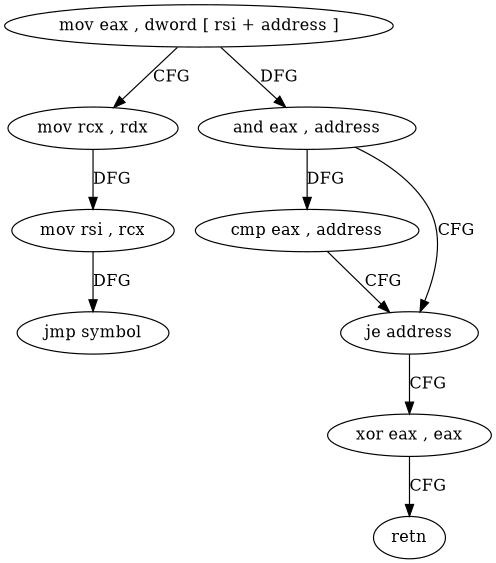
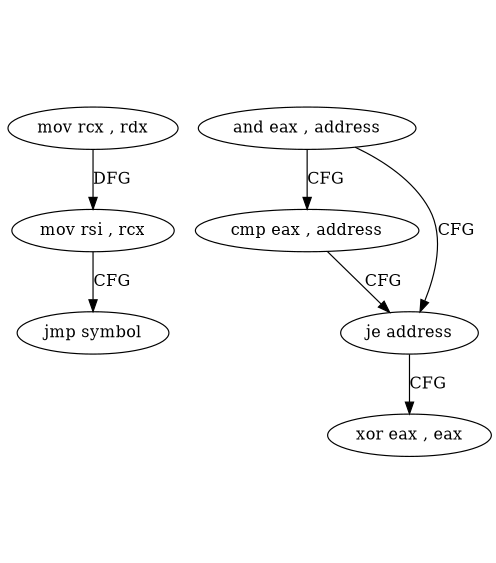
(199, 26) -> none
(326, 179) -> (326, 179)
(112, 282) -> (112, 282)
(409, 538) -> none
